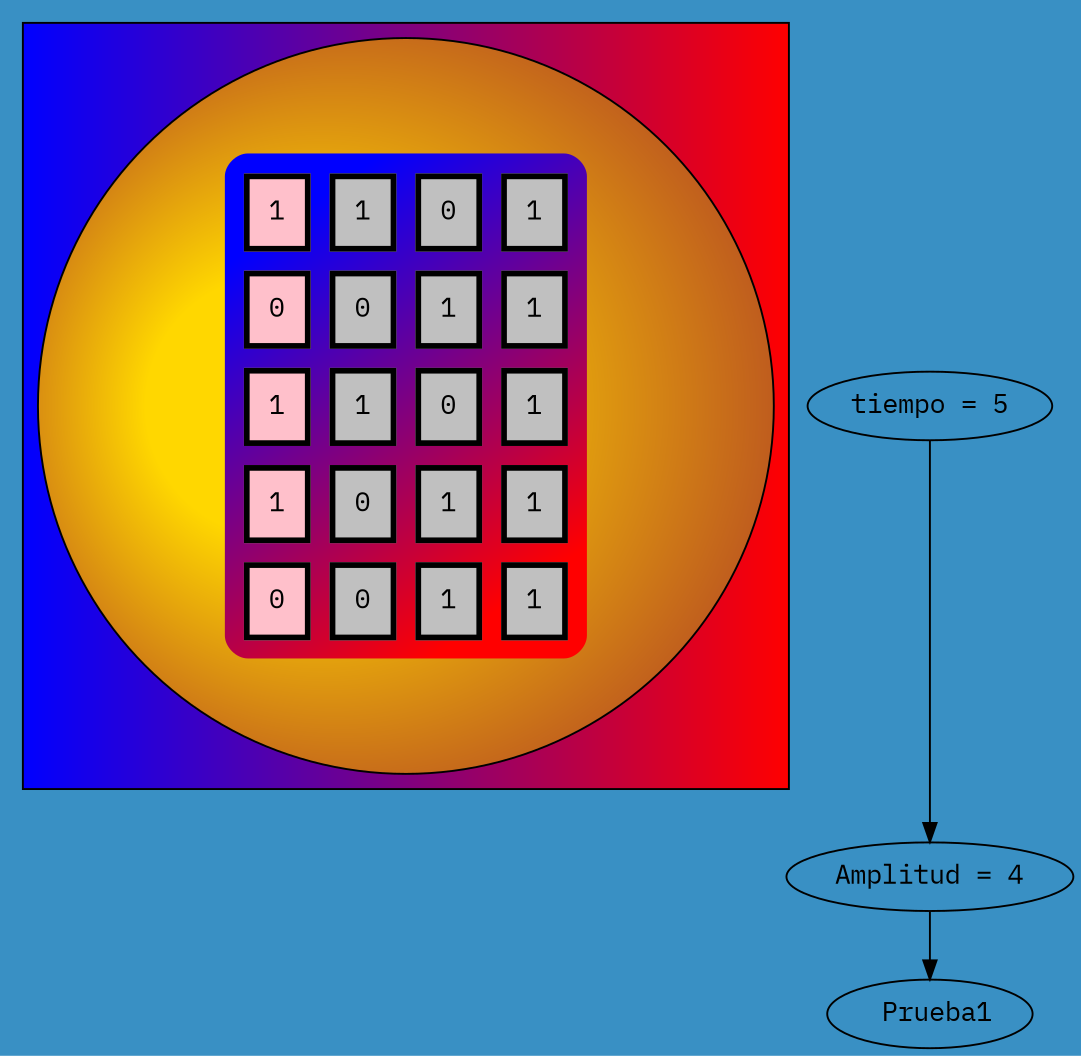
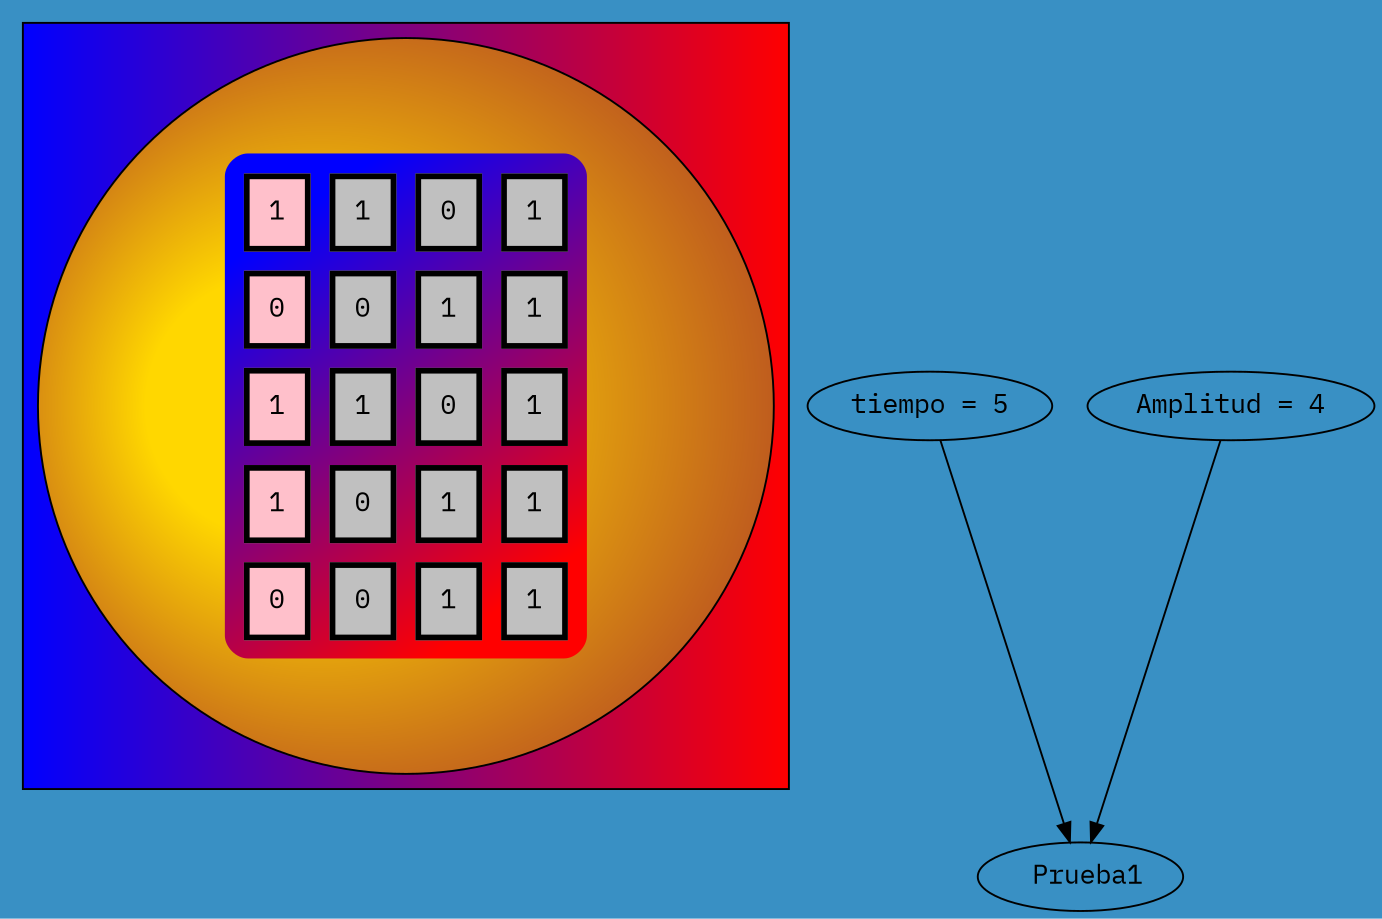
(930, 632) -> (1002, 632)
